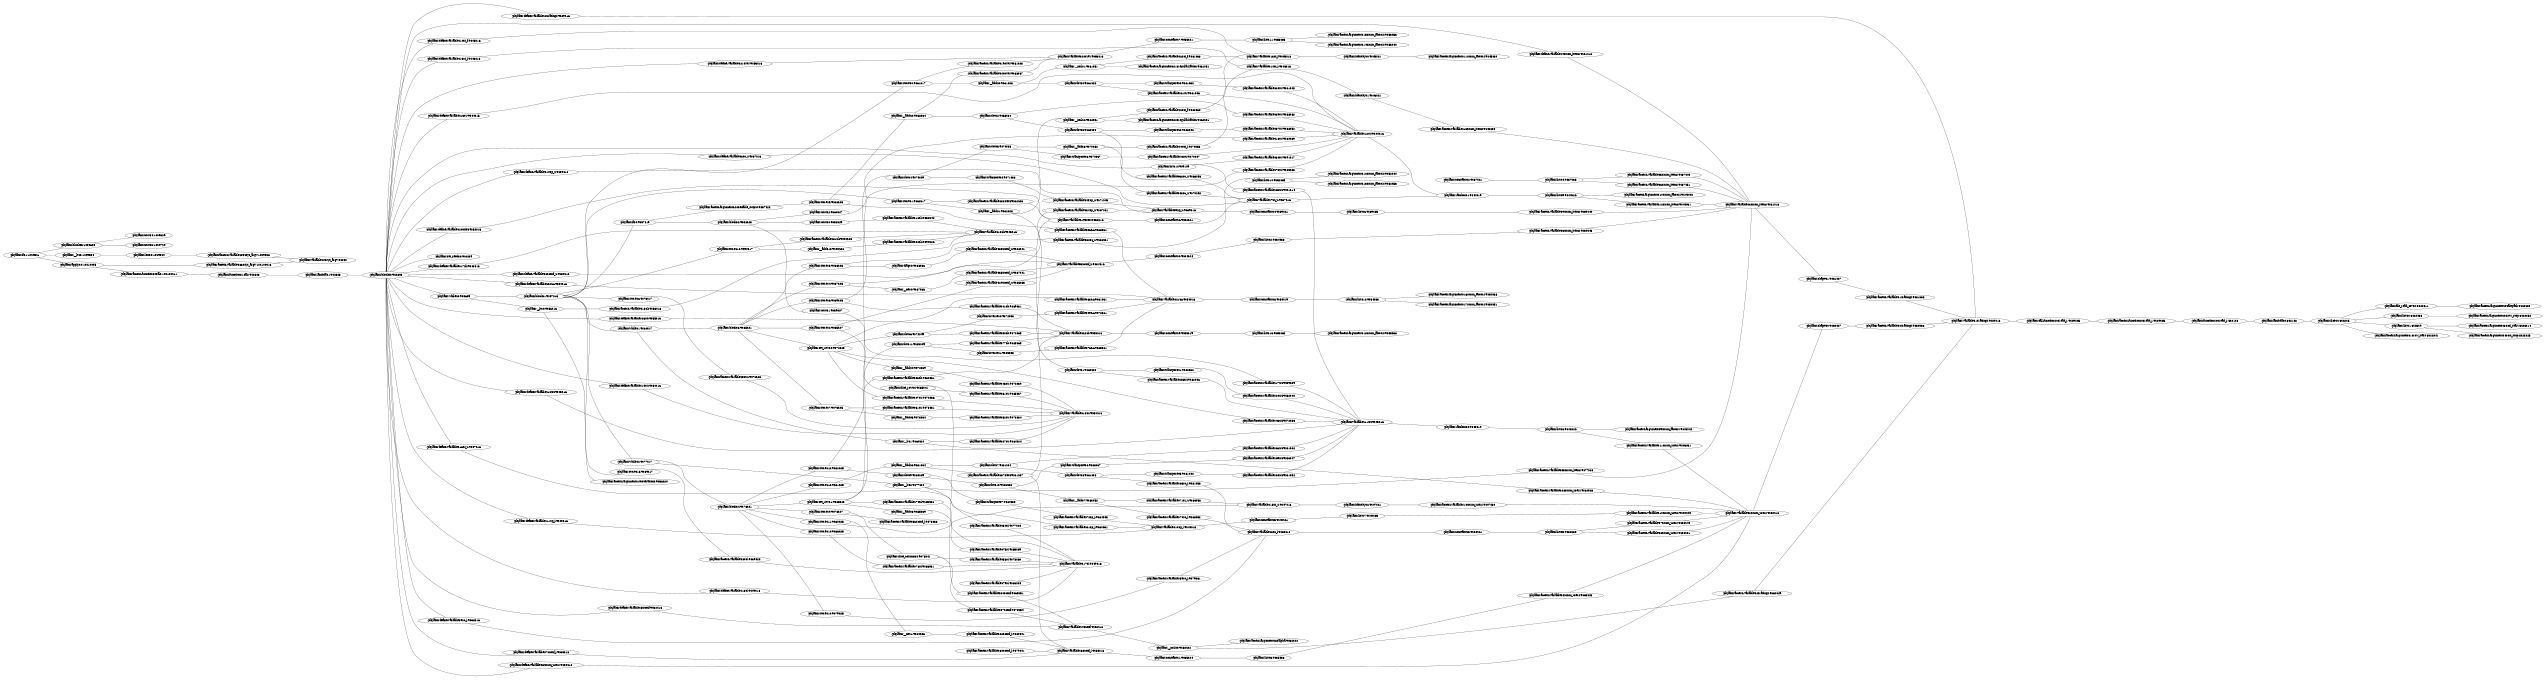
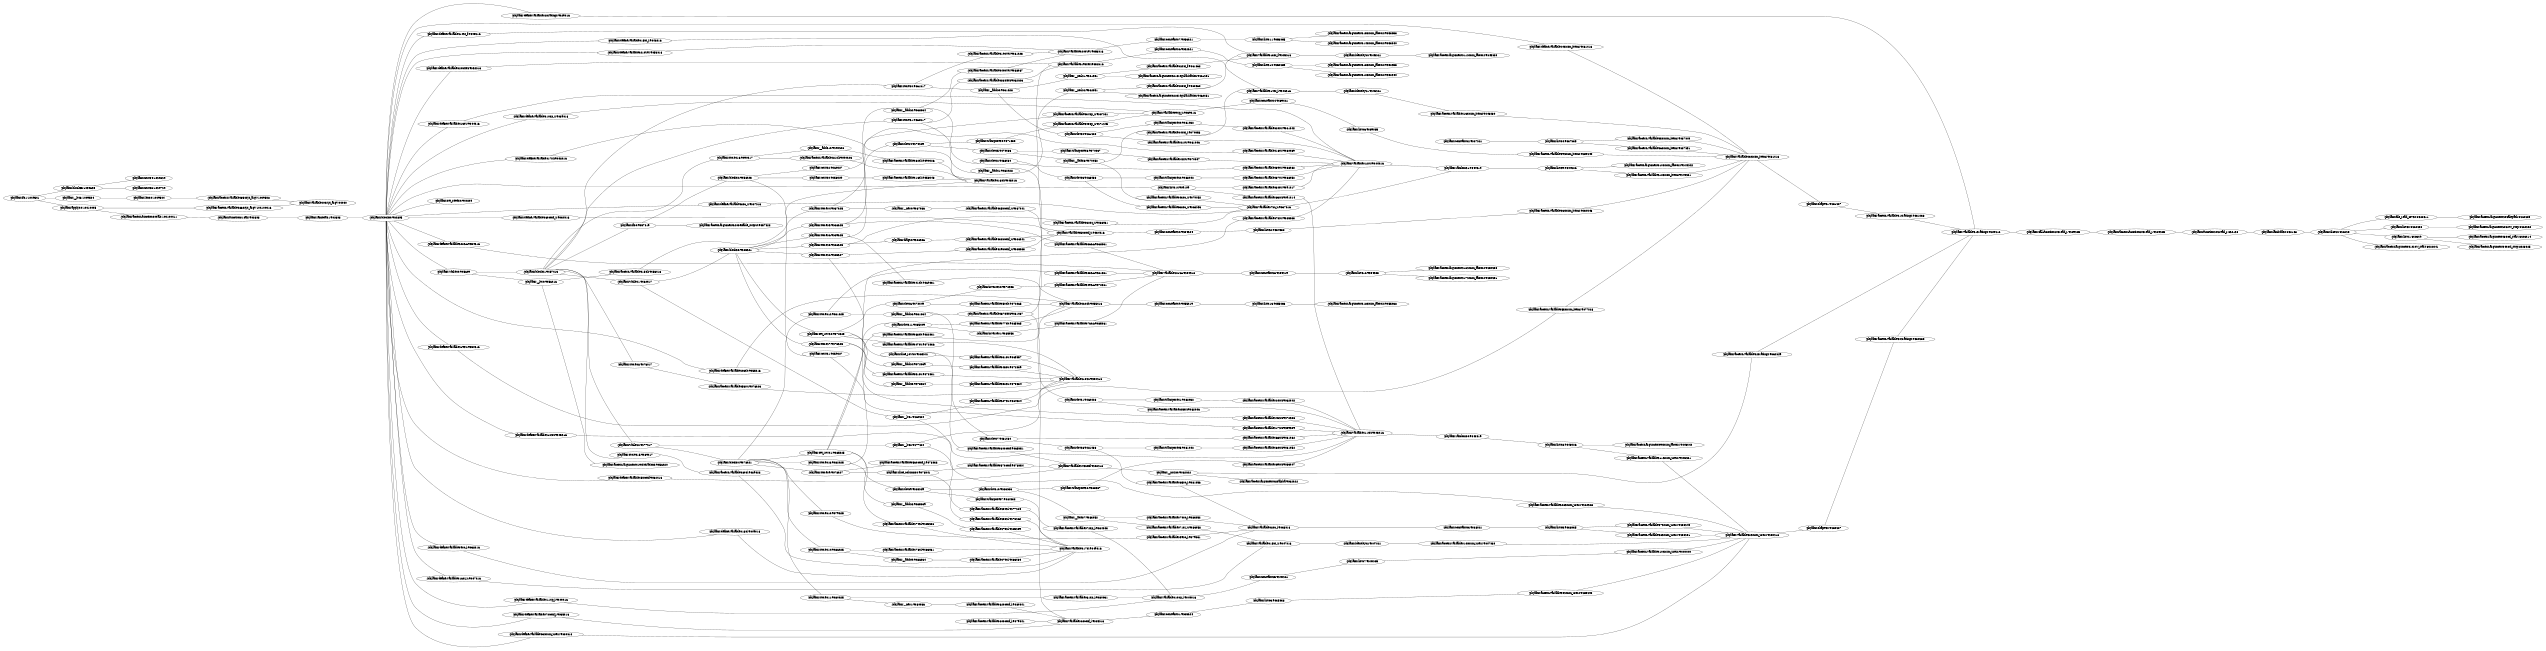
(788, 205) -> (776, 240)
(941, 311) -> (932, 270)
none -> (908, 560)
